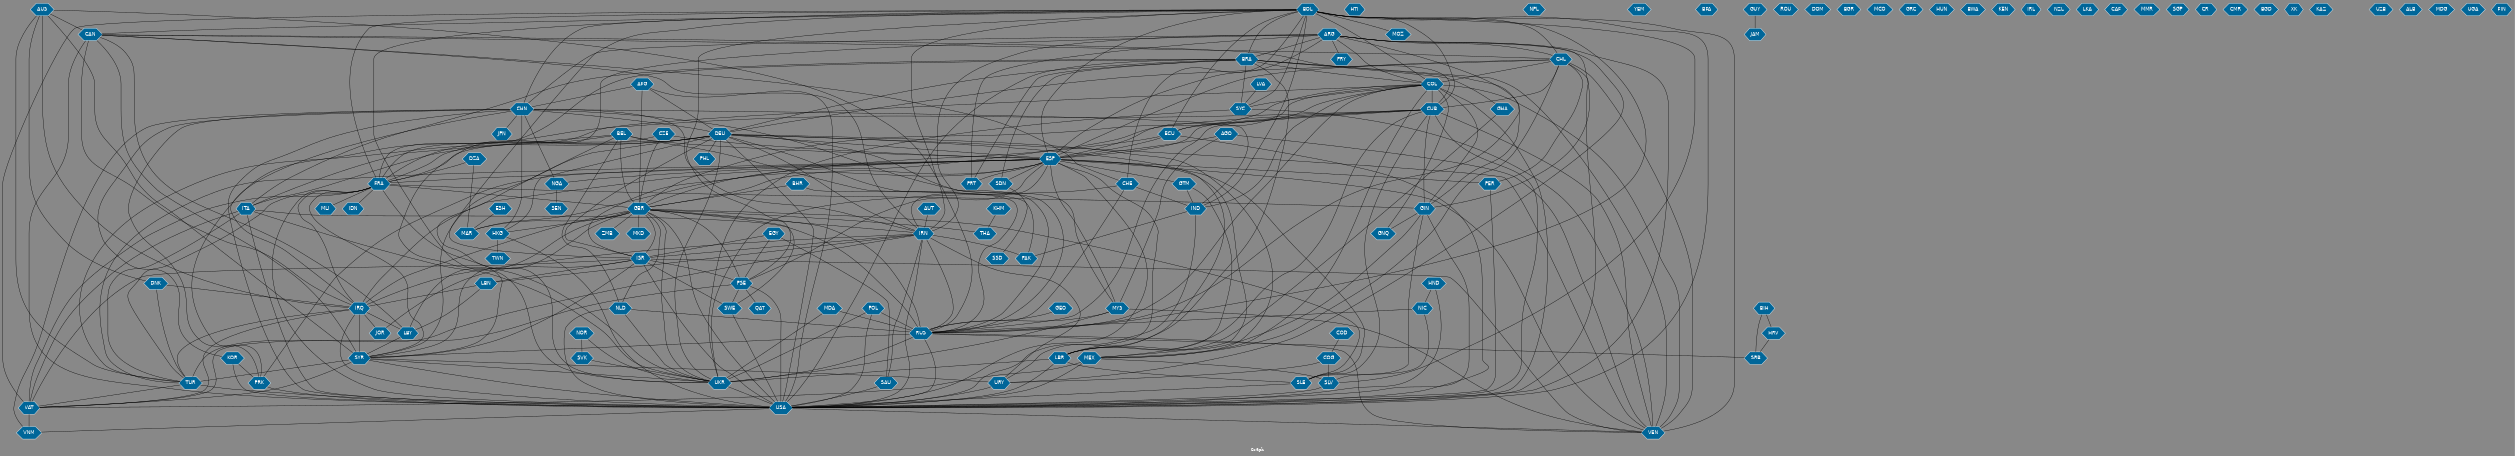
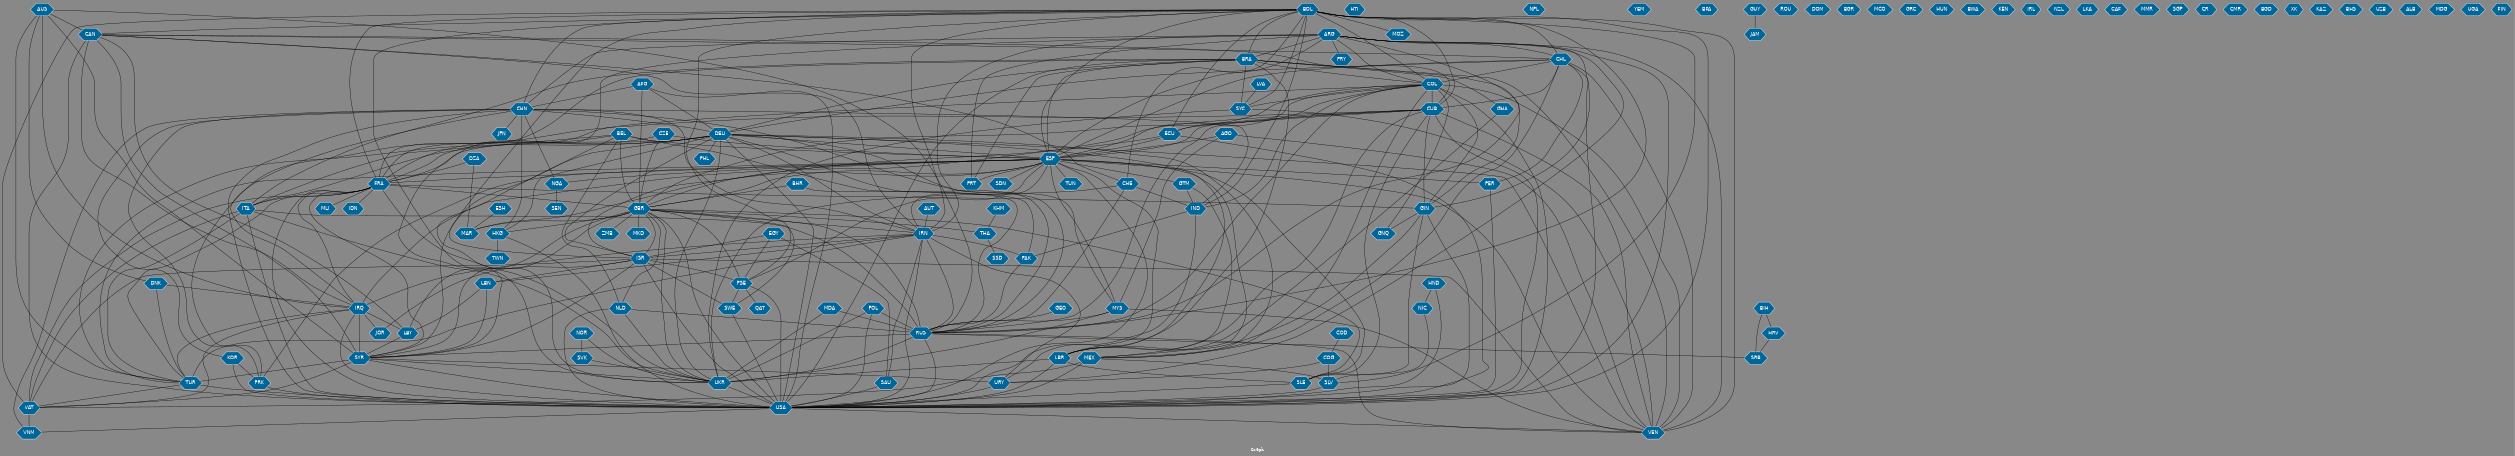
none -> (2351, 10)
(1058, 77) -> (1079, 73)
none -> (1693, 101)
none -> (1071, 184)
none -> (312, 196)
(1024, 219) -> (990, 243)
(493, 246) -> none
(422, 296) -> (460, 346)
(1184, 320) -> (989, 316)
(462, 339) -> none
